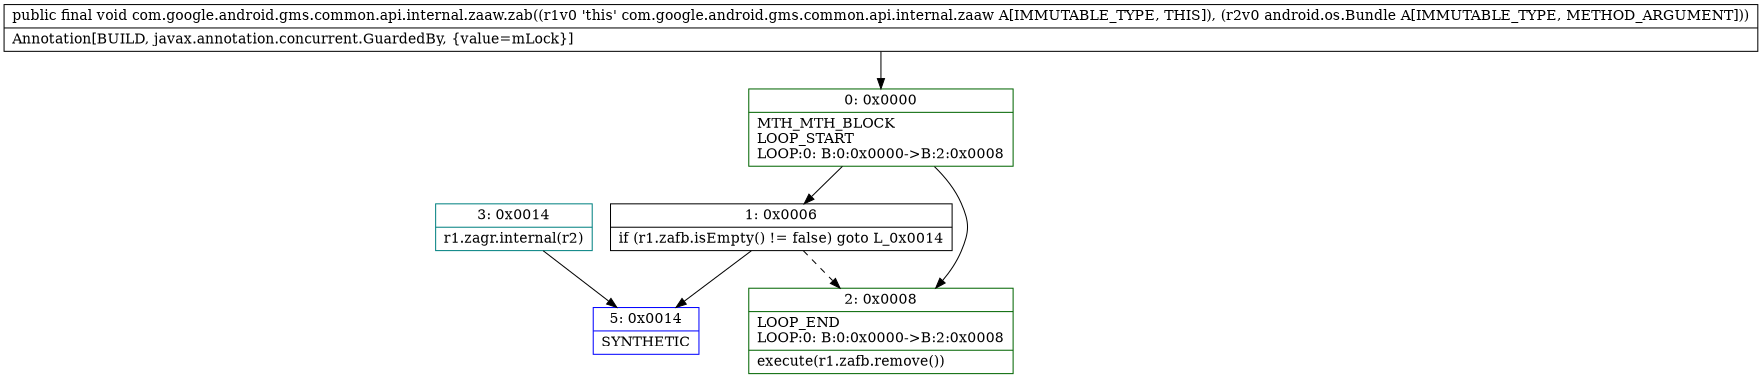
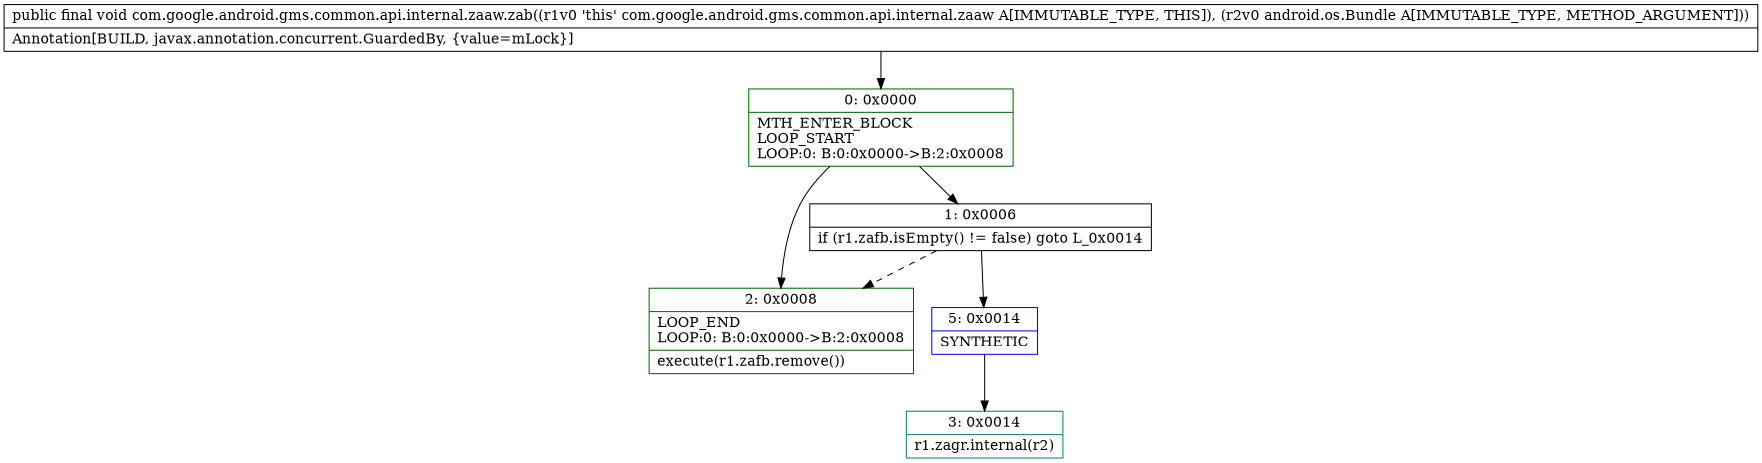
(826, 124) -> (835, 124)
(576, 276) -> (985, 378)
